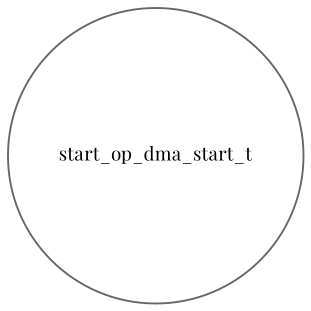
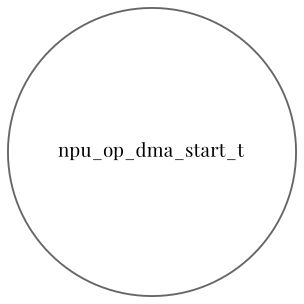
(156, 156) -> (152, 152)
